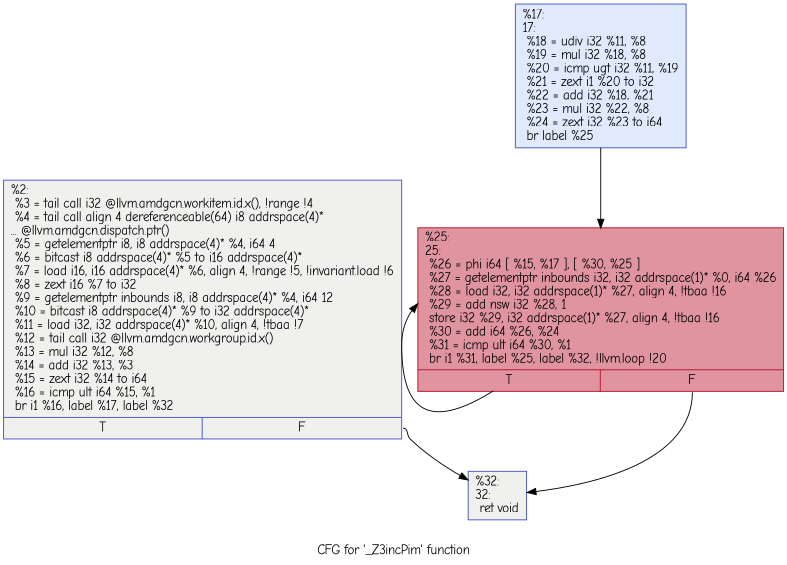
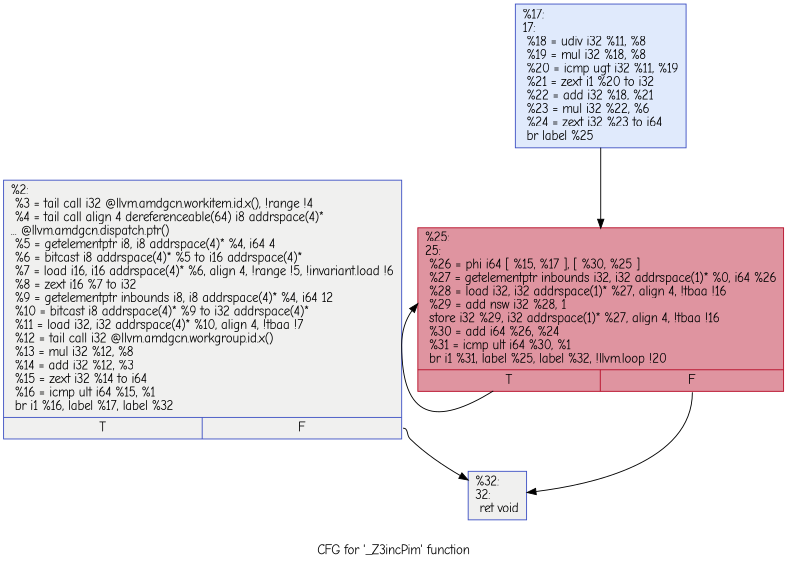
(586, 109) -> (586, 109)
(72, 366) -> (72, 366)
